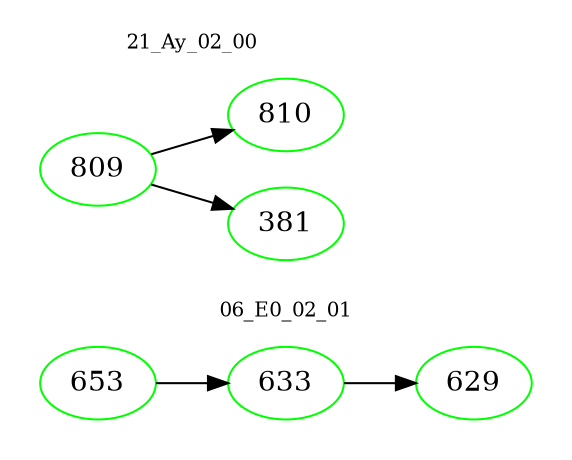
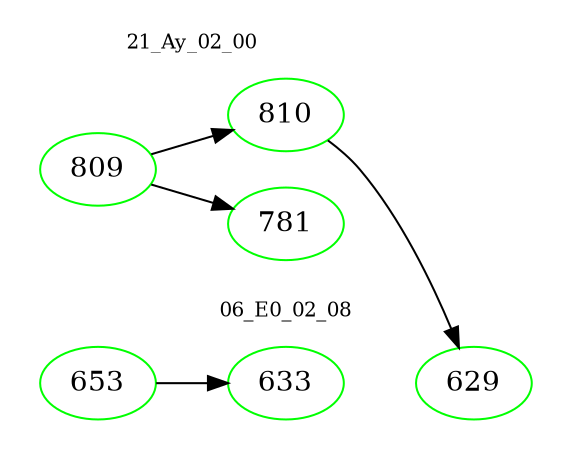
(286, 224) -> (286, 224)
(286, 312) -> (286, 312)
(370, 383) -> (400, 227)
